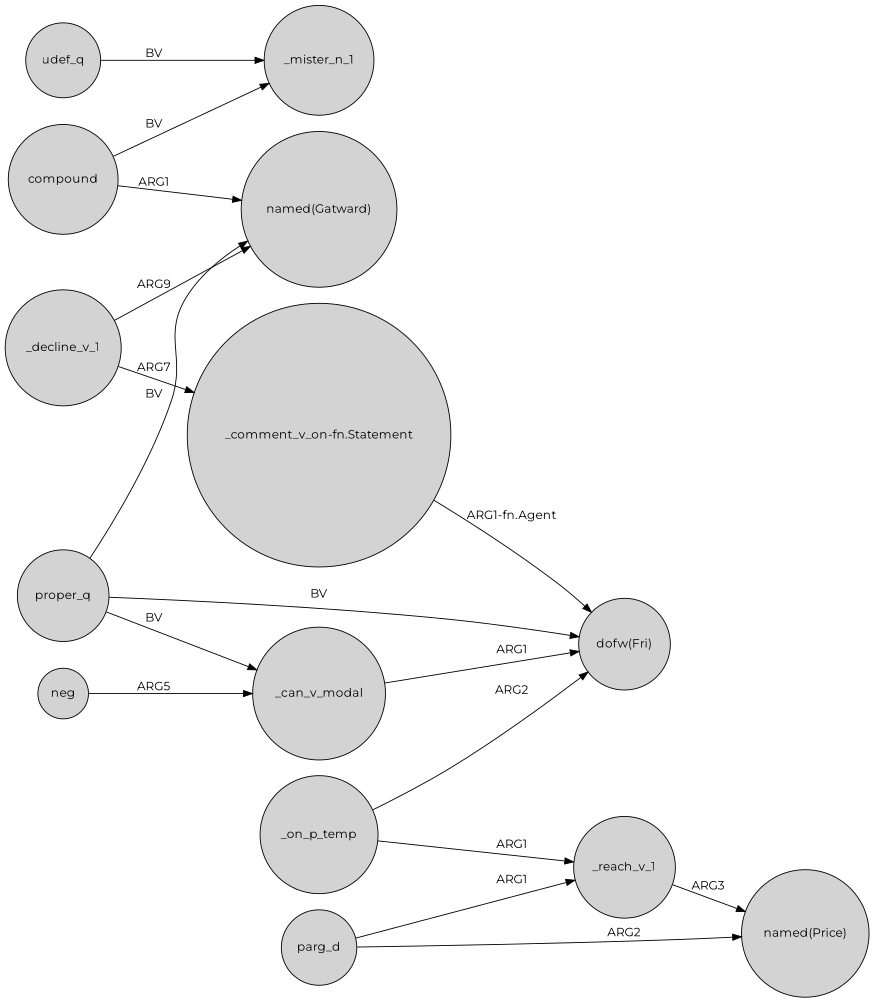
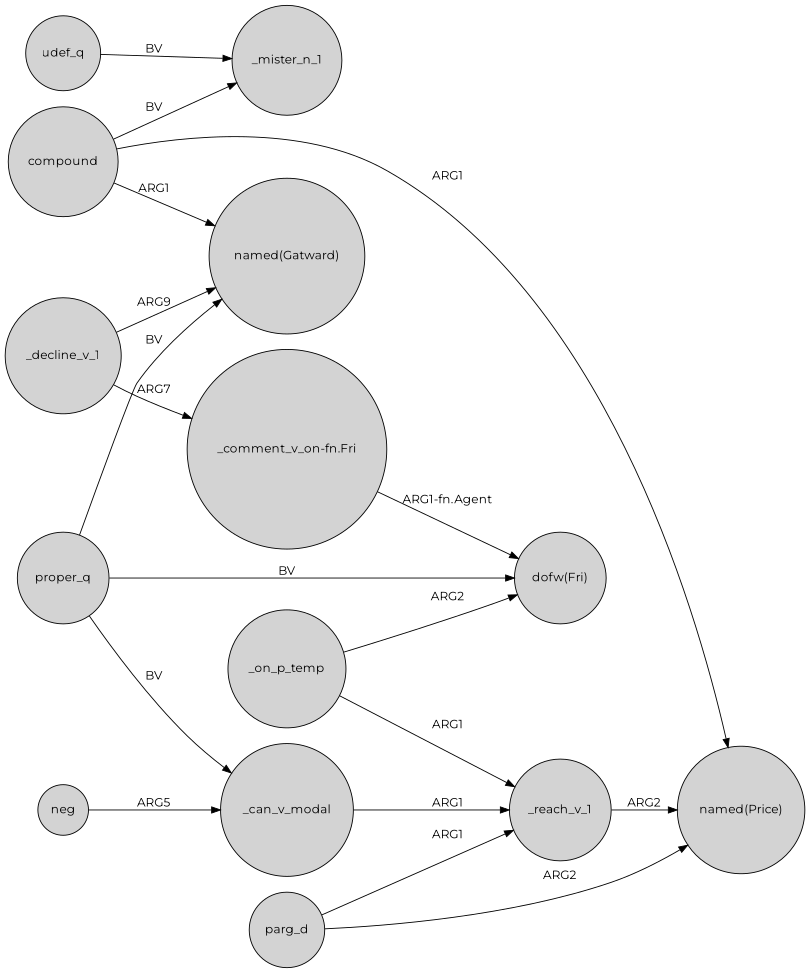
none -> (536, 305)
(319, 435) -> (287, 449)
(477, 668) -> (427, 810)
(709, 886) -> (644, 803)
